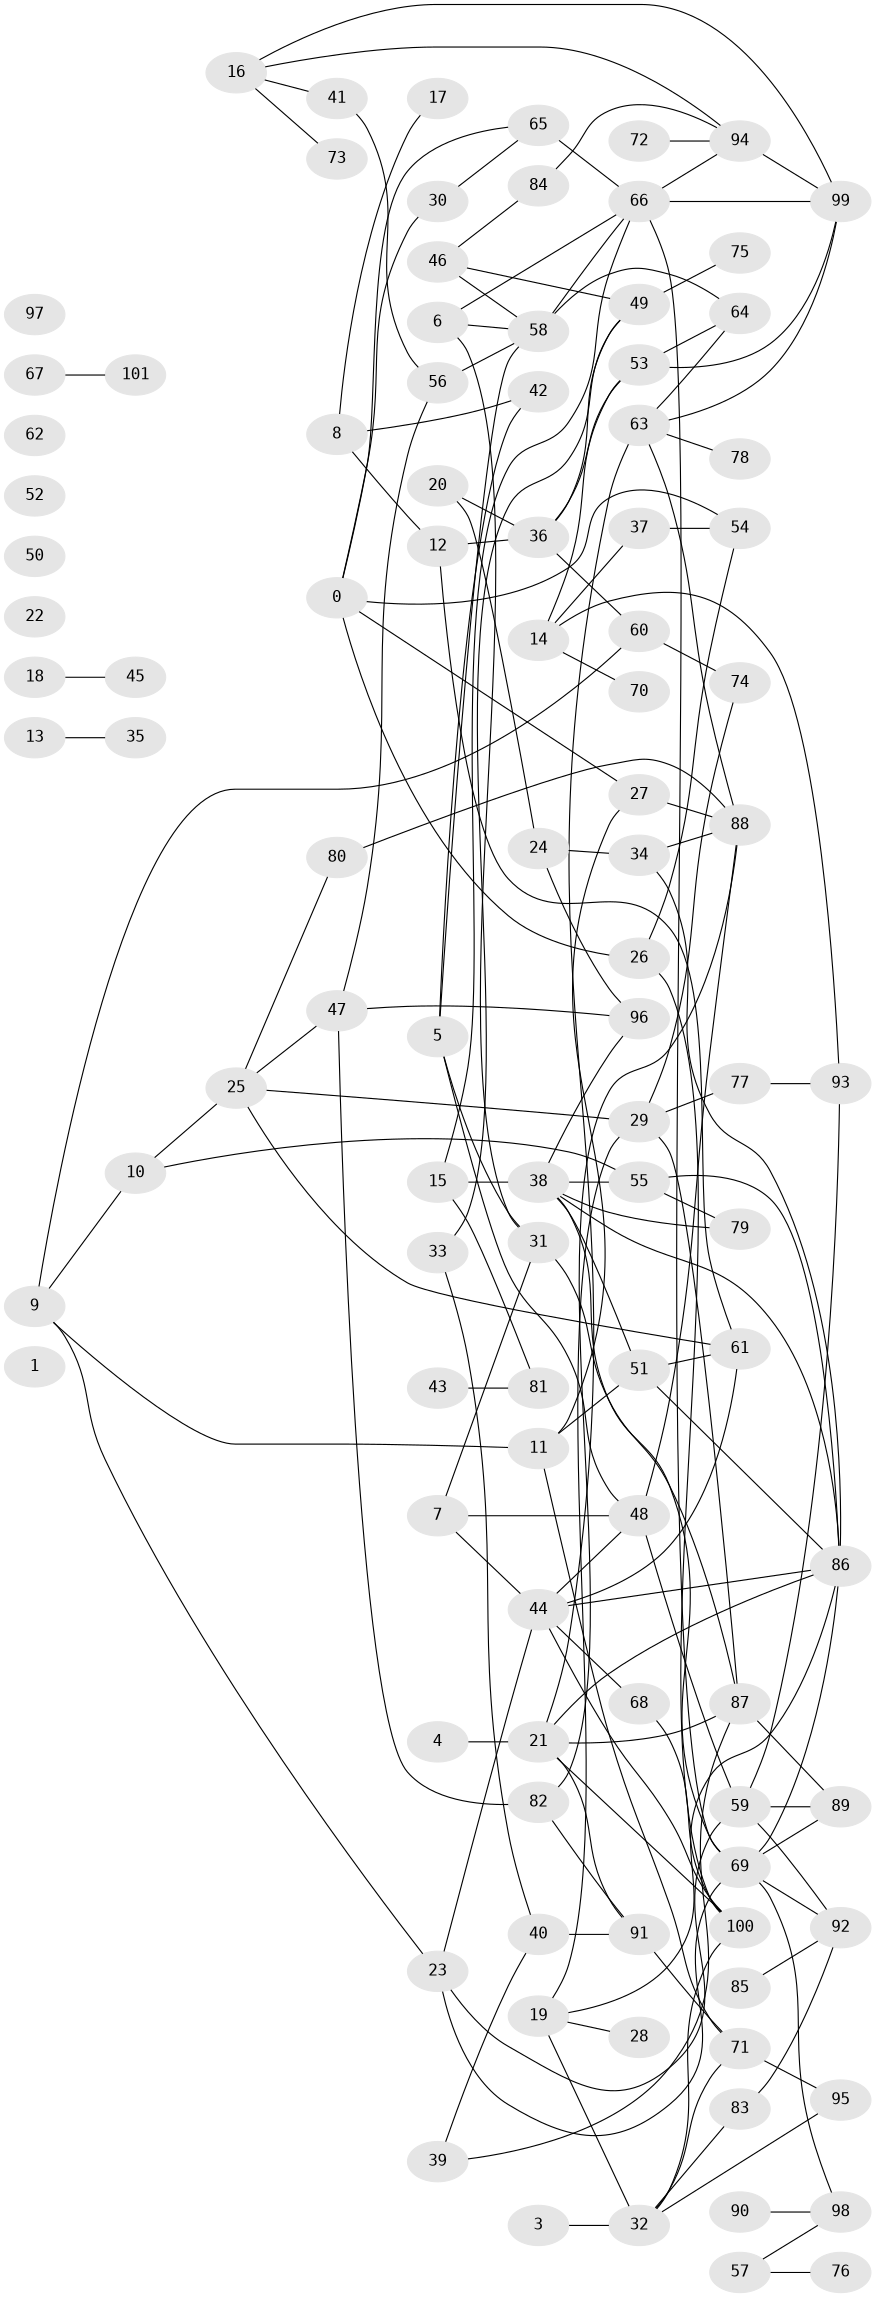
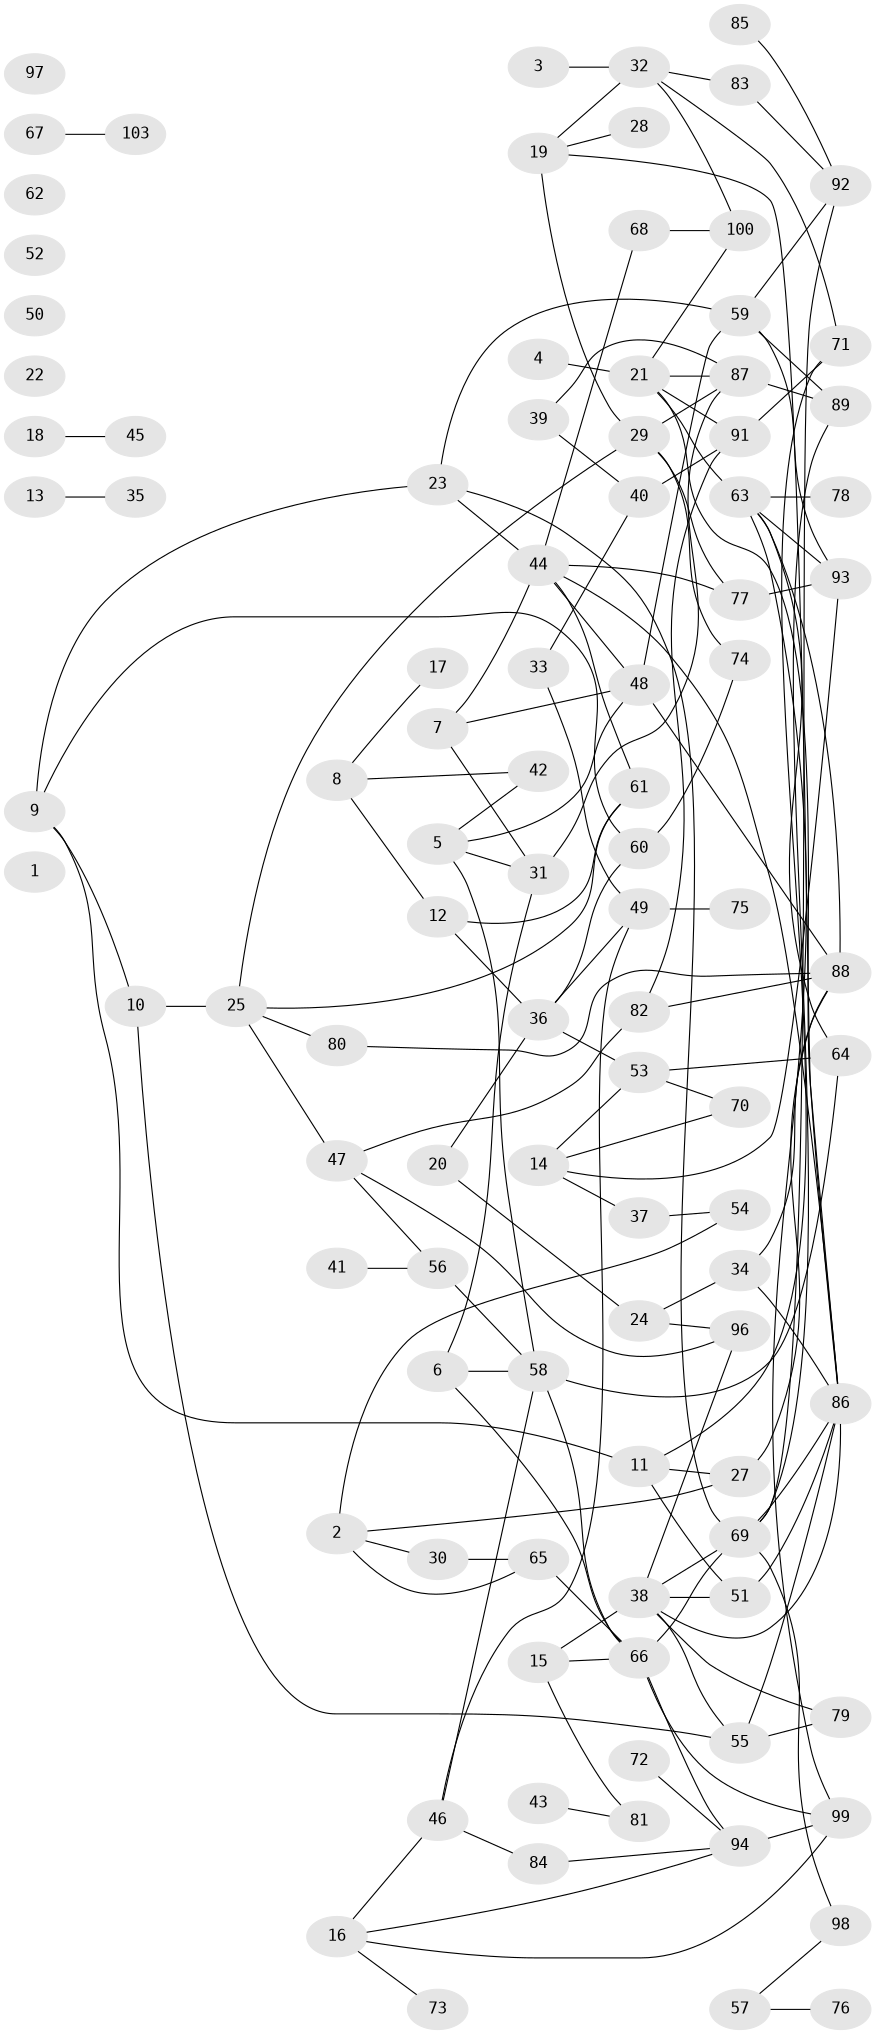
(287, 86) -> (387, 1878)
(784, 332) -> (694, 1091)
(135, 375) -> (135, 134)
none -> (778, 528)
(337, 598) -> (337, 1534)
(639, 958) -> none
(686, 1360) -> none
(635, 1771) -> (643, 571)
(841, 2100) -> none
(740, 2212) -> none
